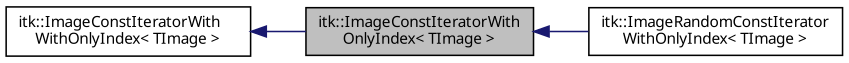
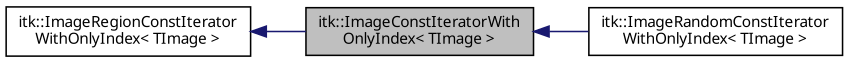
(128, 32) -> (128, 32)
